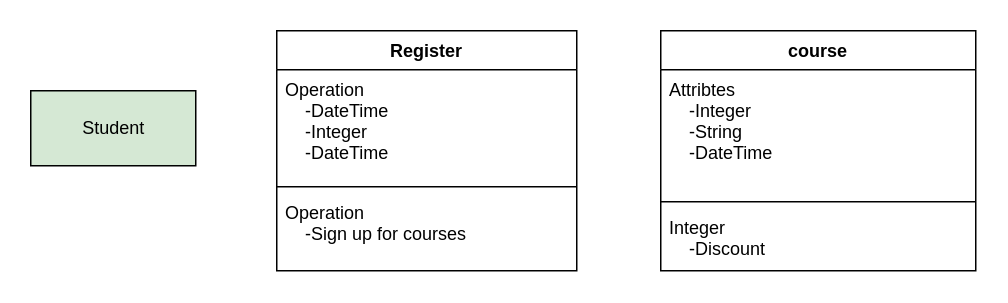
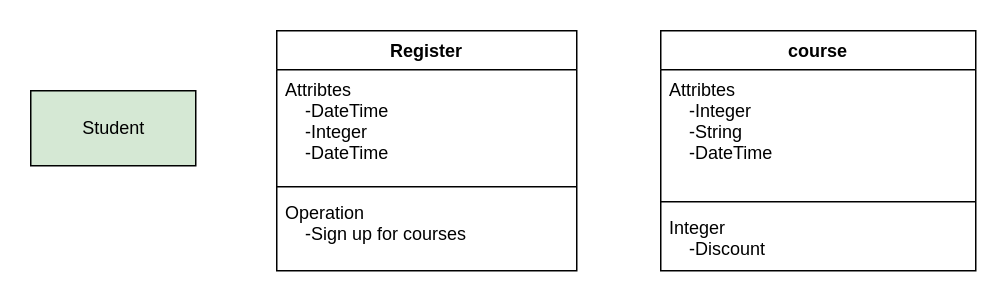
(328, 90) -> (328, 90)
